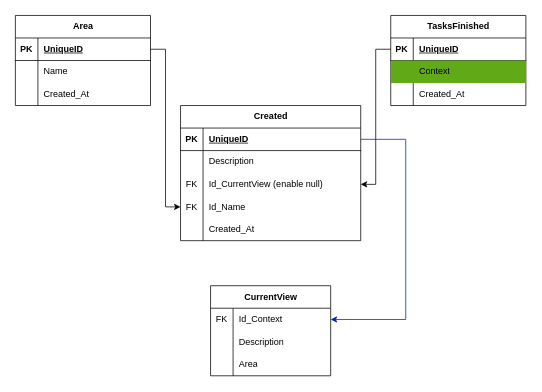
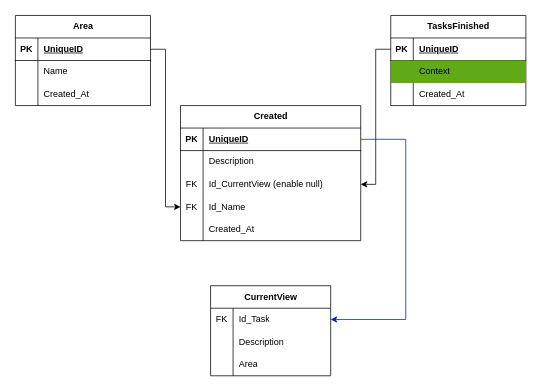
(264, 319) -> (257, 319)
